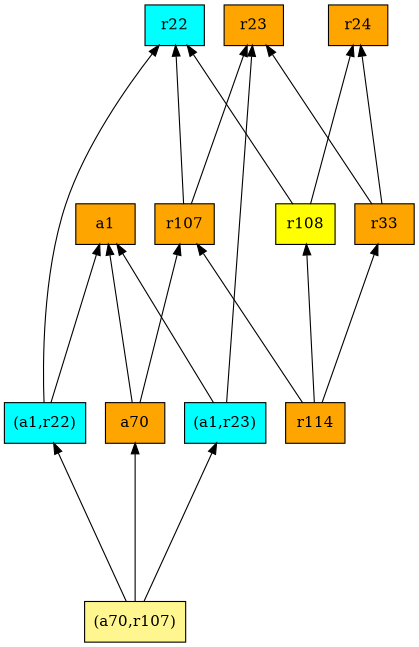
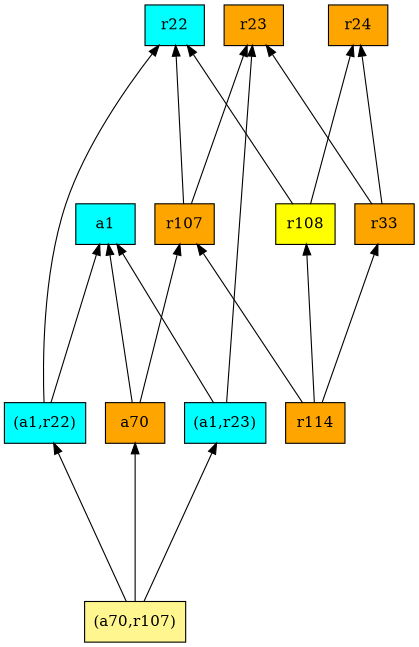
(105, 224) -> (105, 224)
